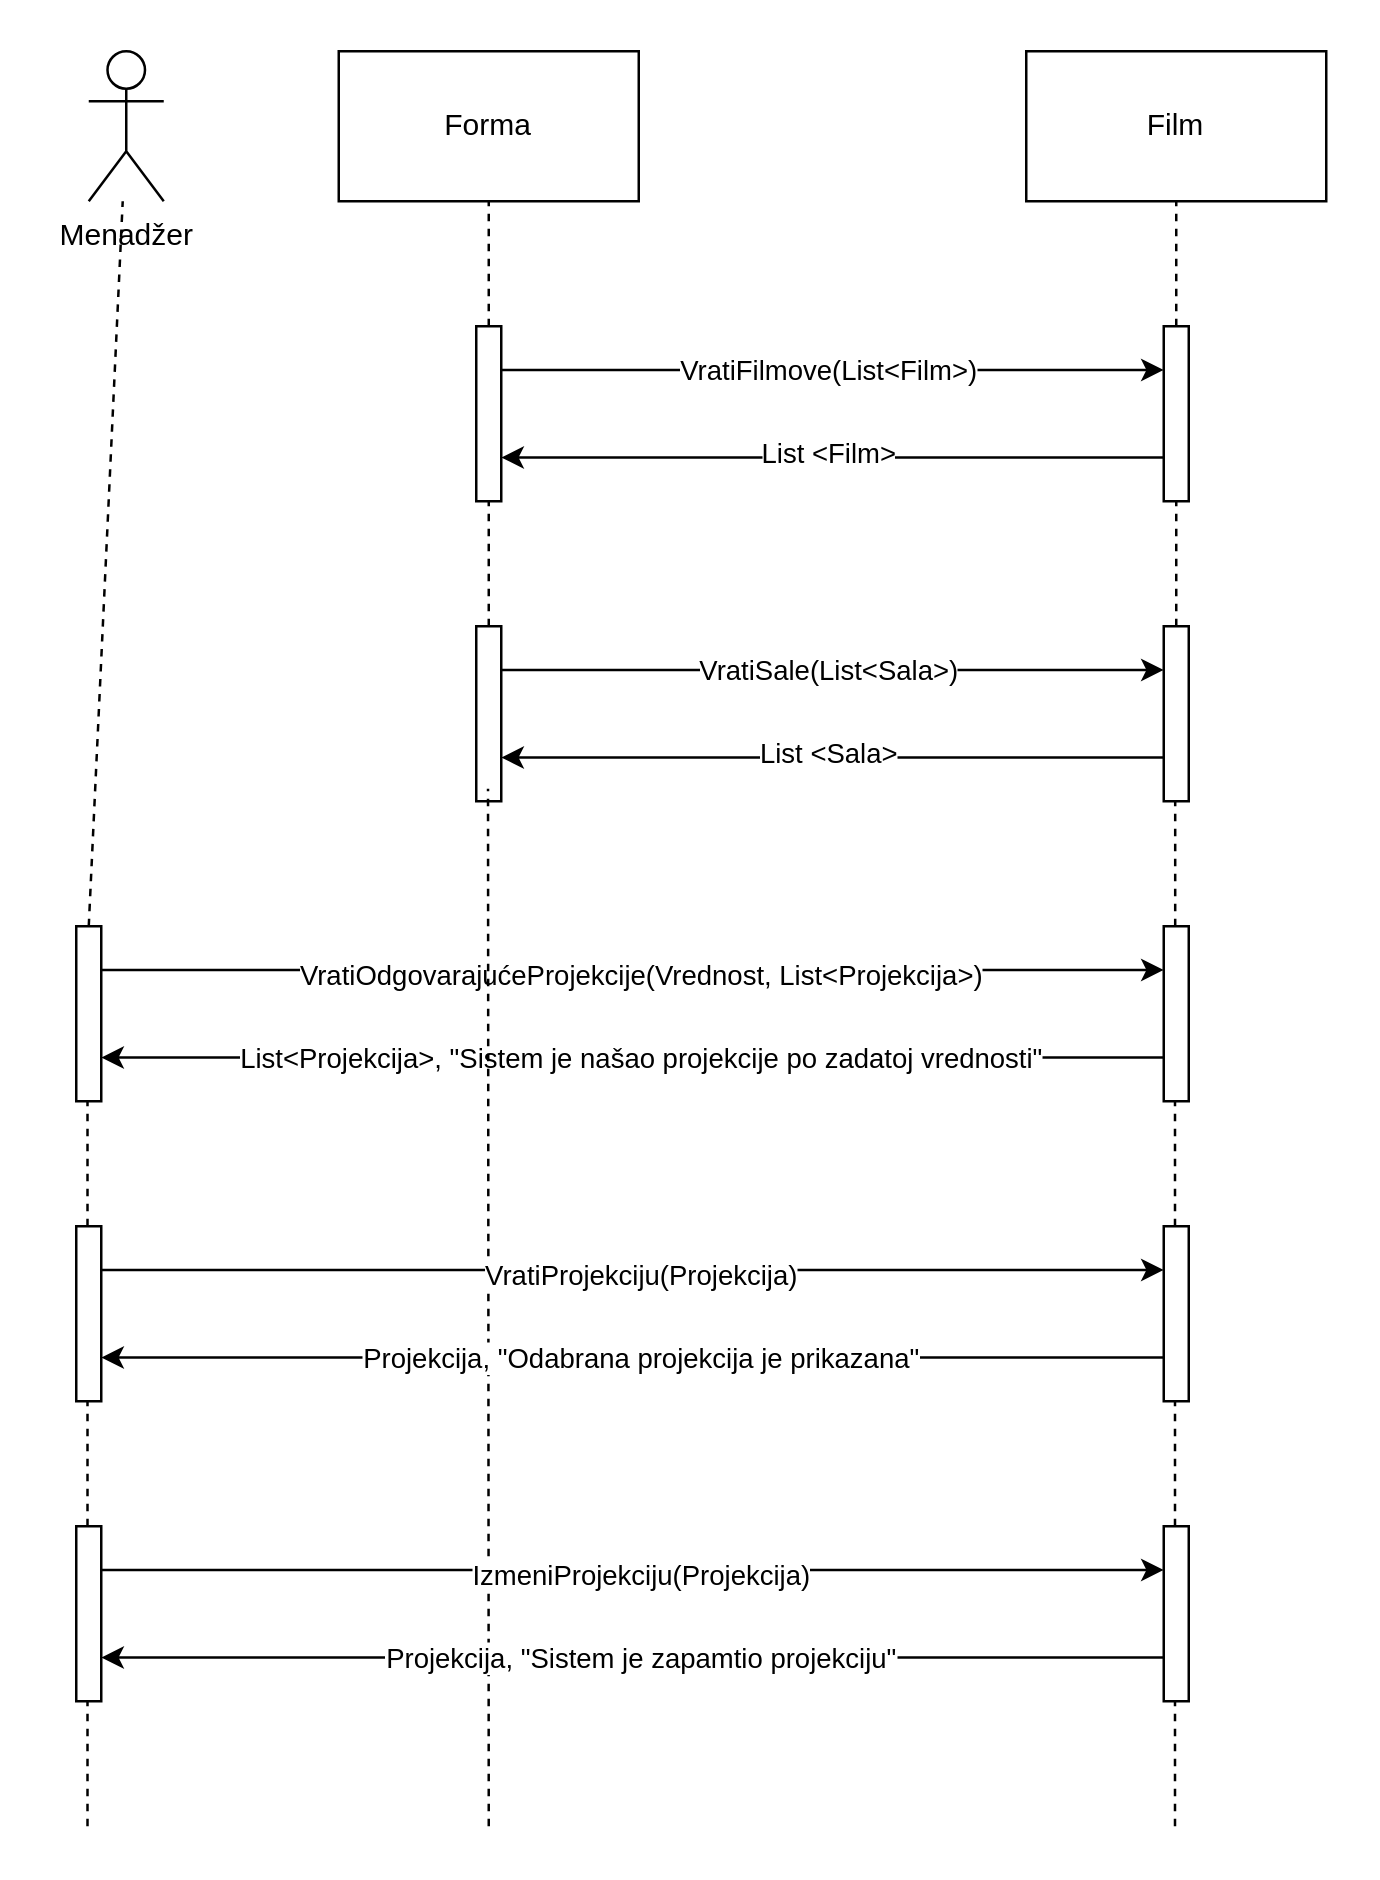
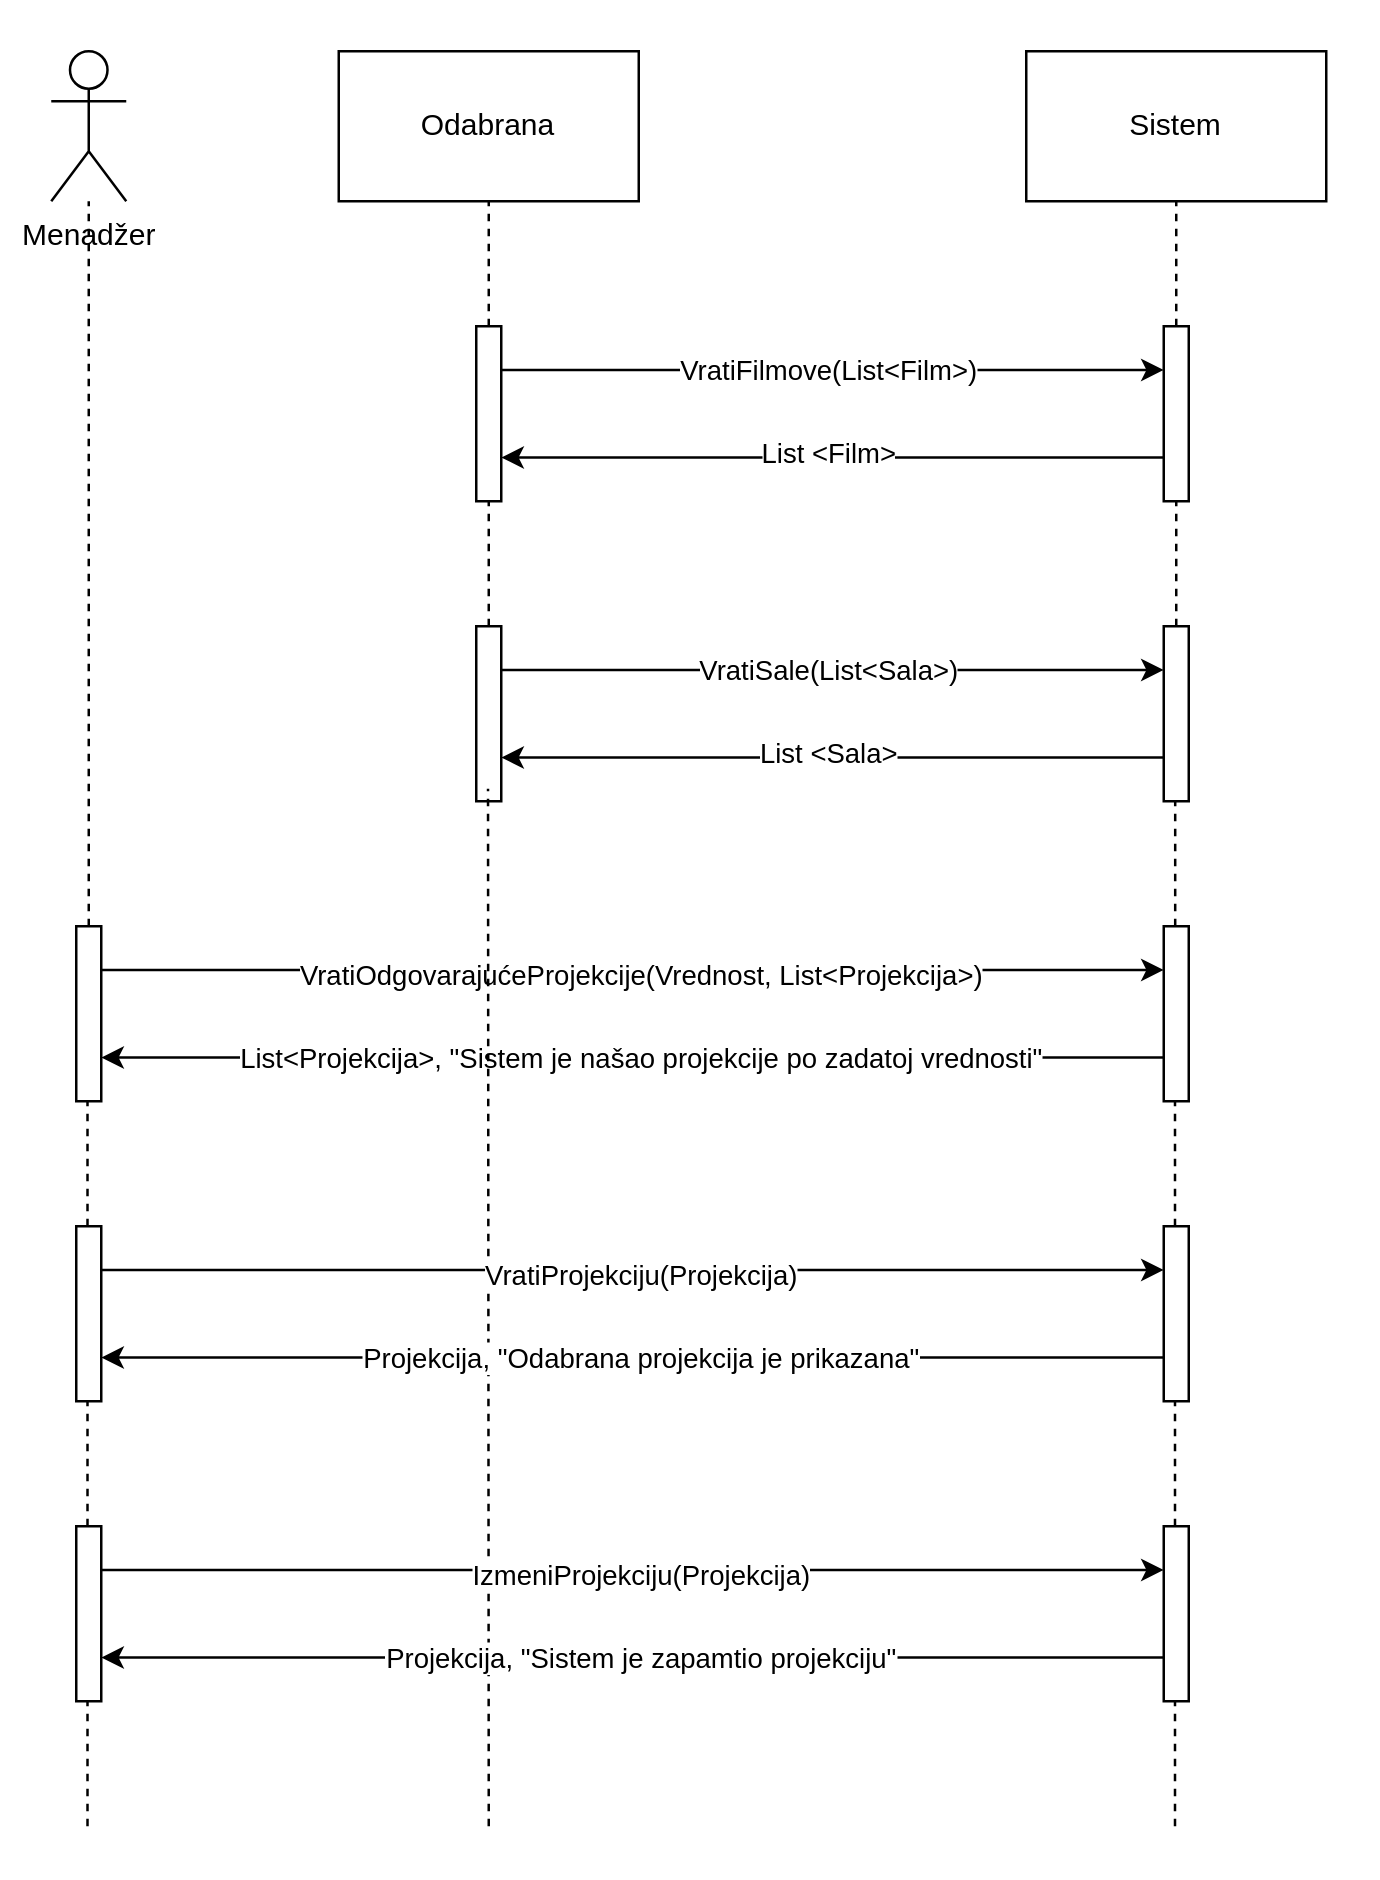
(126, 126) -> (89, 126)
(489, 126) -> (489, 126)
(1176, 126) -> (1176, 126)
